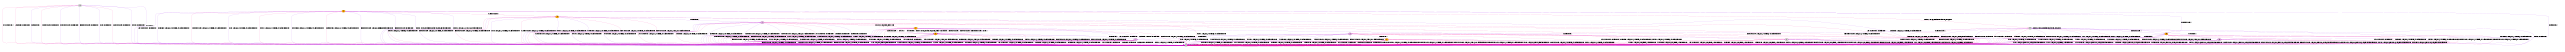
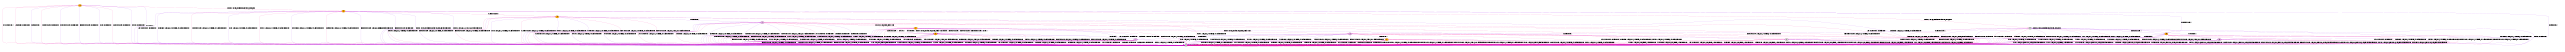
(80, 5) -> (80, 5)
none -> (211, 8)
none -> (1133, 30)
(1113, 37) -> (1113, 37)
